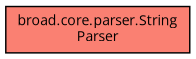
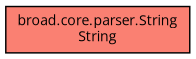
(98, 30) -> (98, 30)
